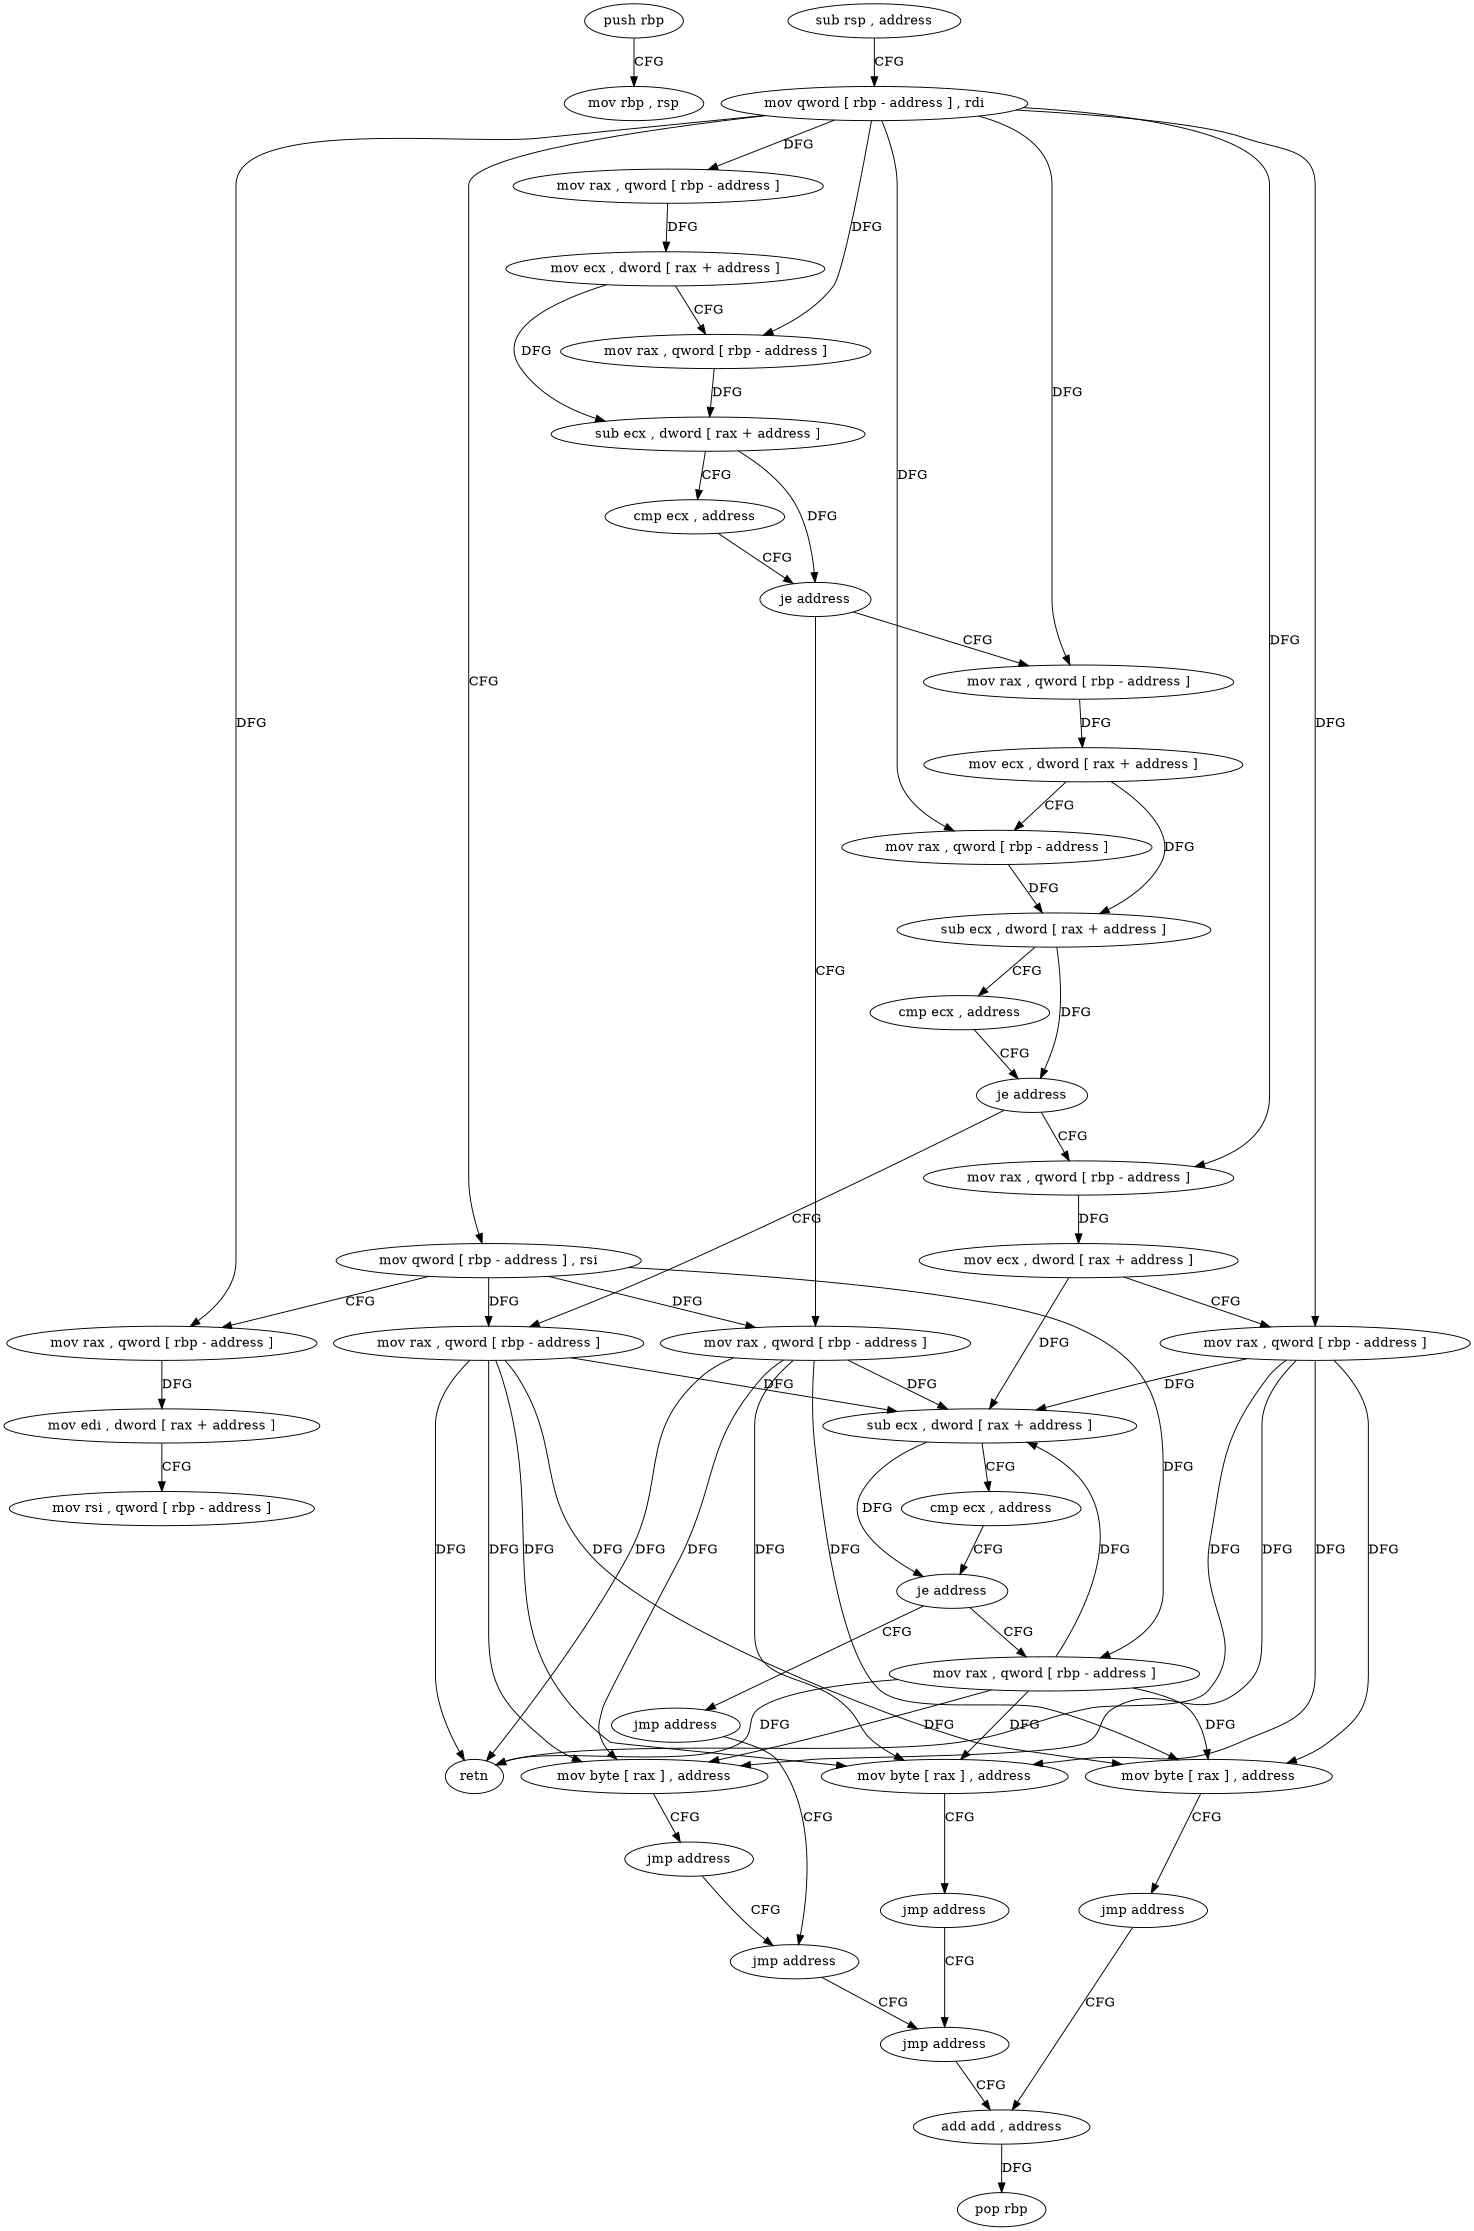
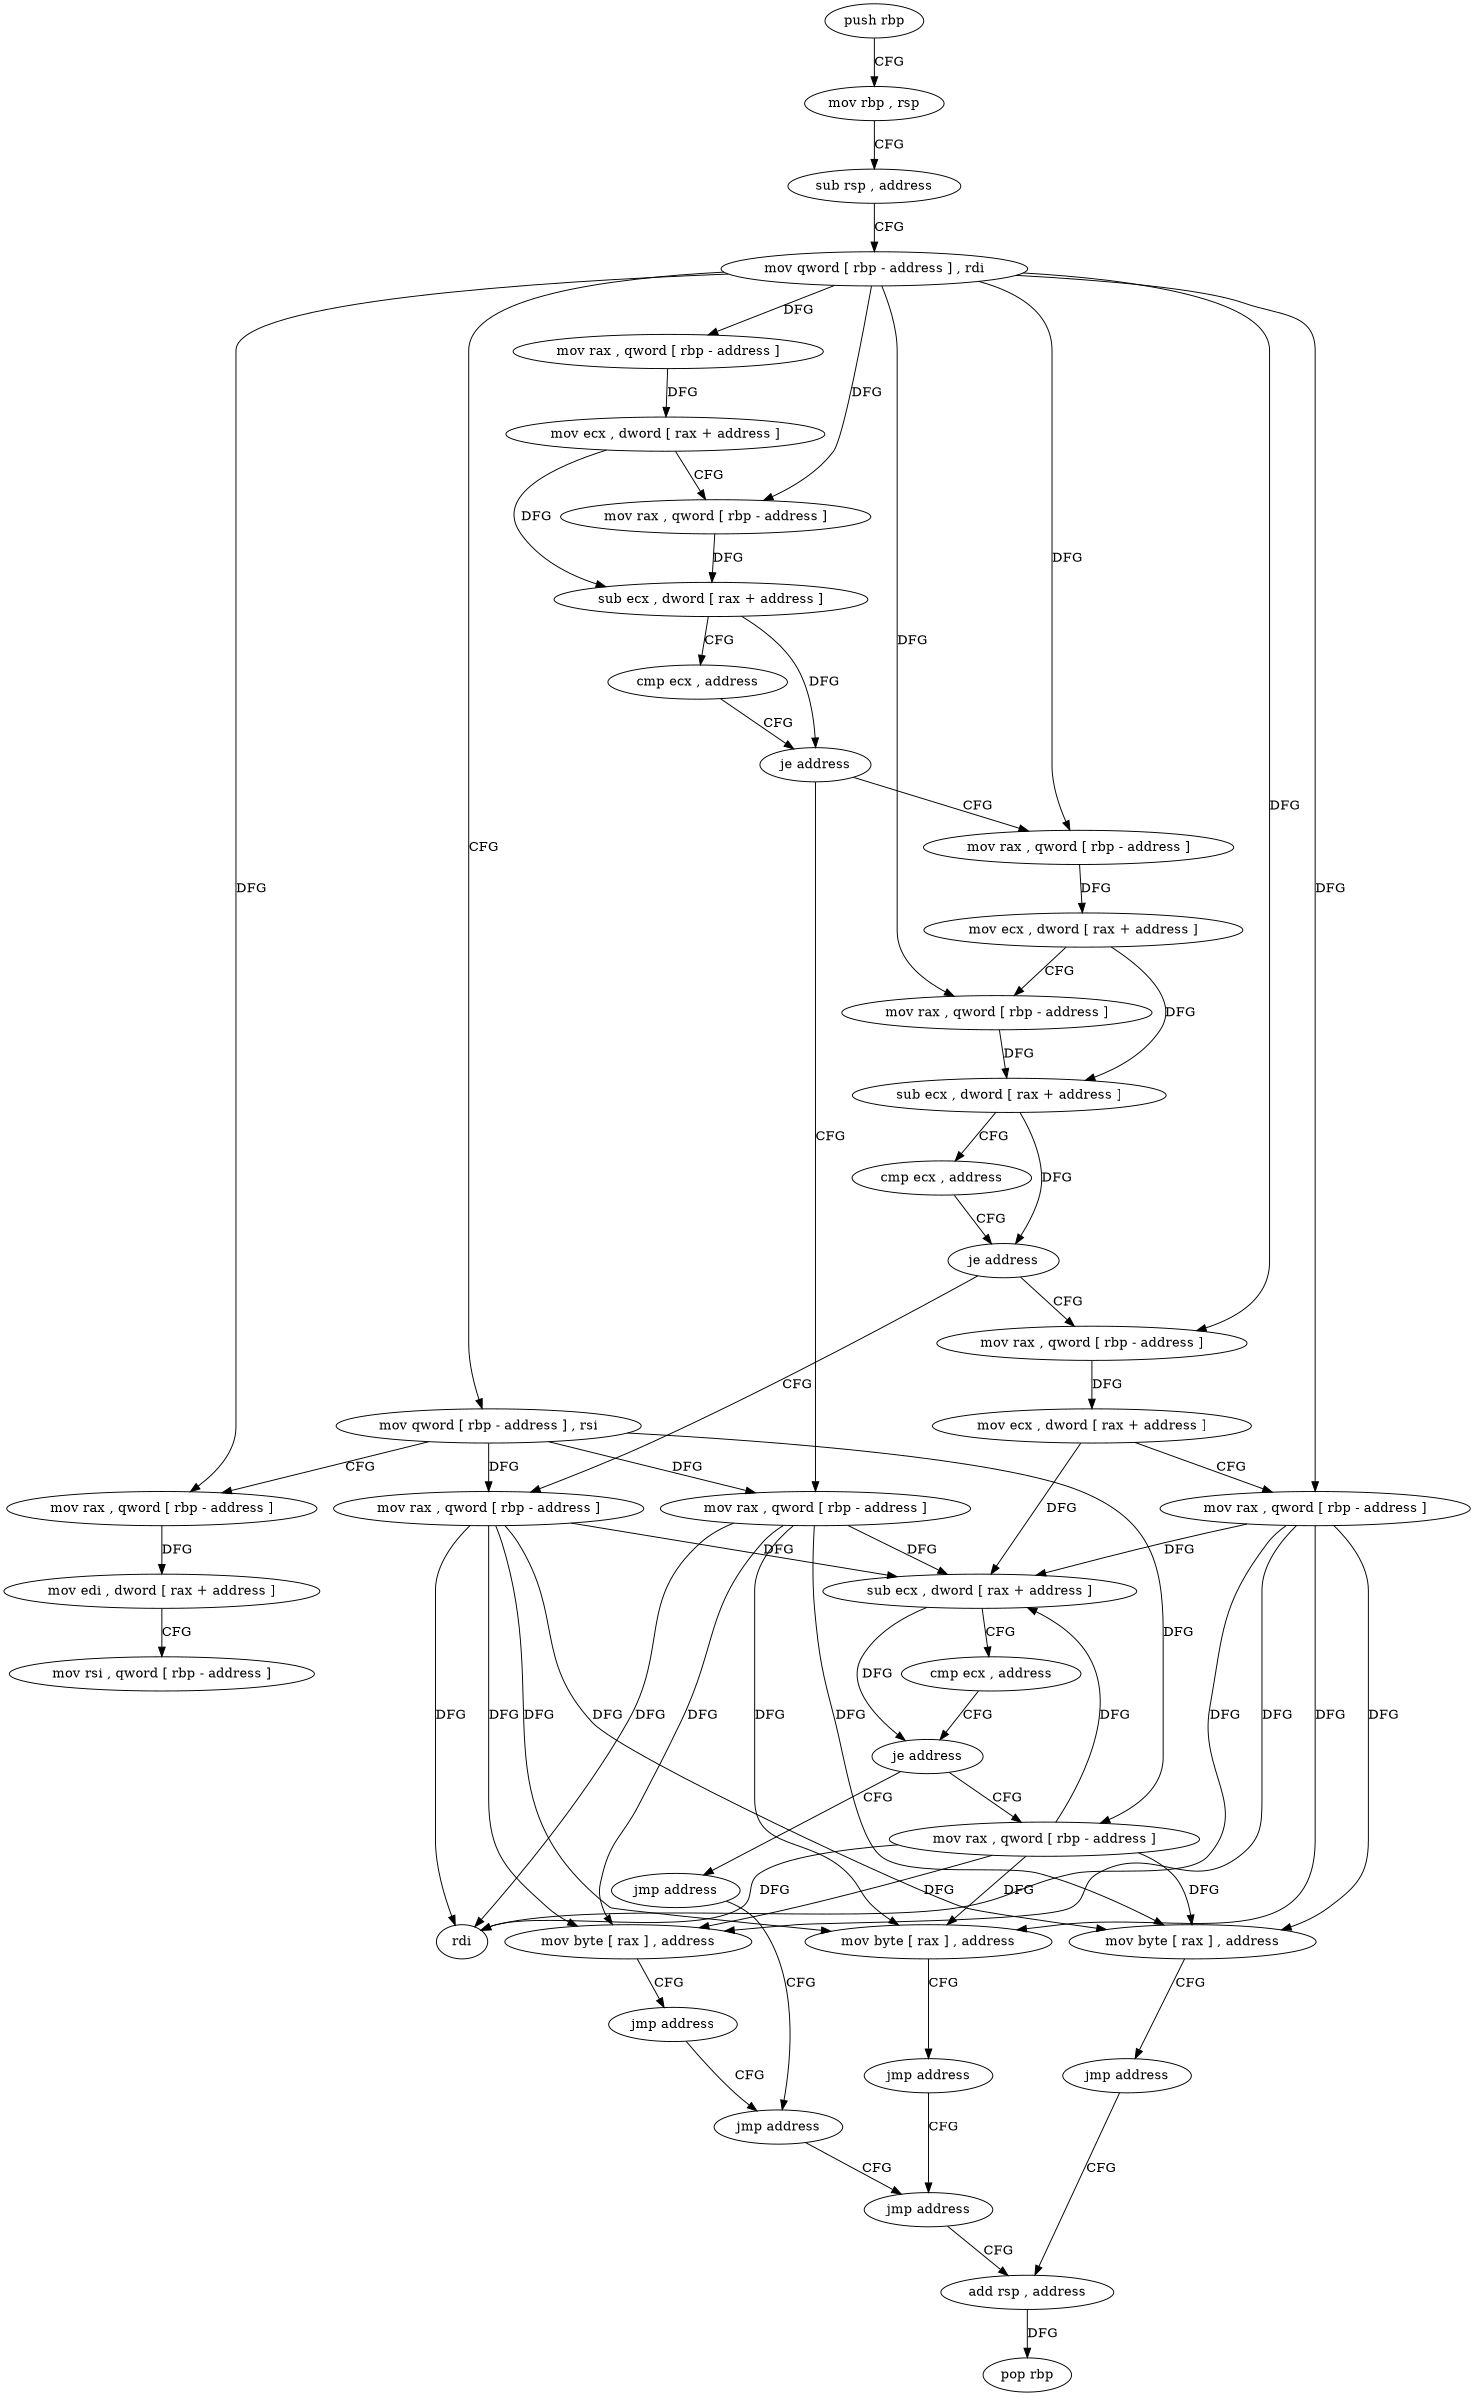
none -> (874, 140)
(474, 1777) -> (462, 1942)
(1002, 2127) -> (1027, 2292)
